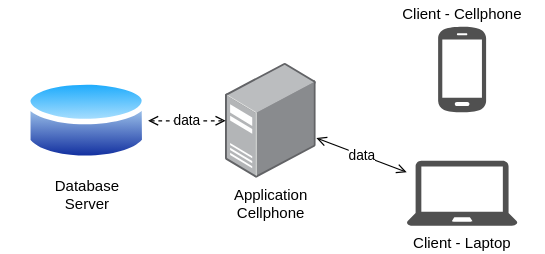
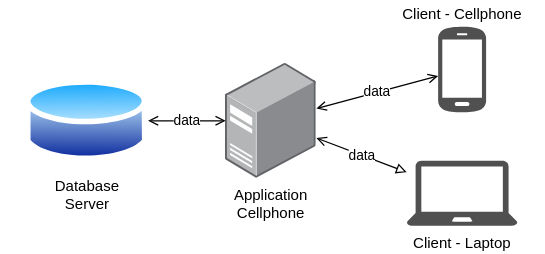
none -> (377, 92)
(163, 121) -> (163, 121)
(398, 169) -> (395, 168)
